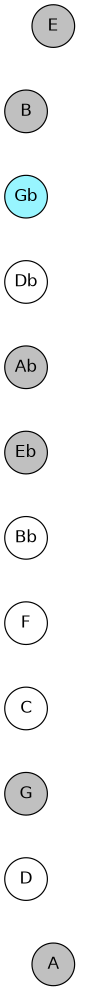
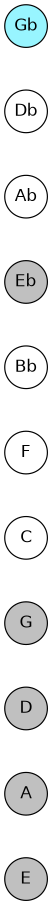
(26, 111) -> none
(26, 367) -> (26, 197)
(26, 879) -> (26, 708)
